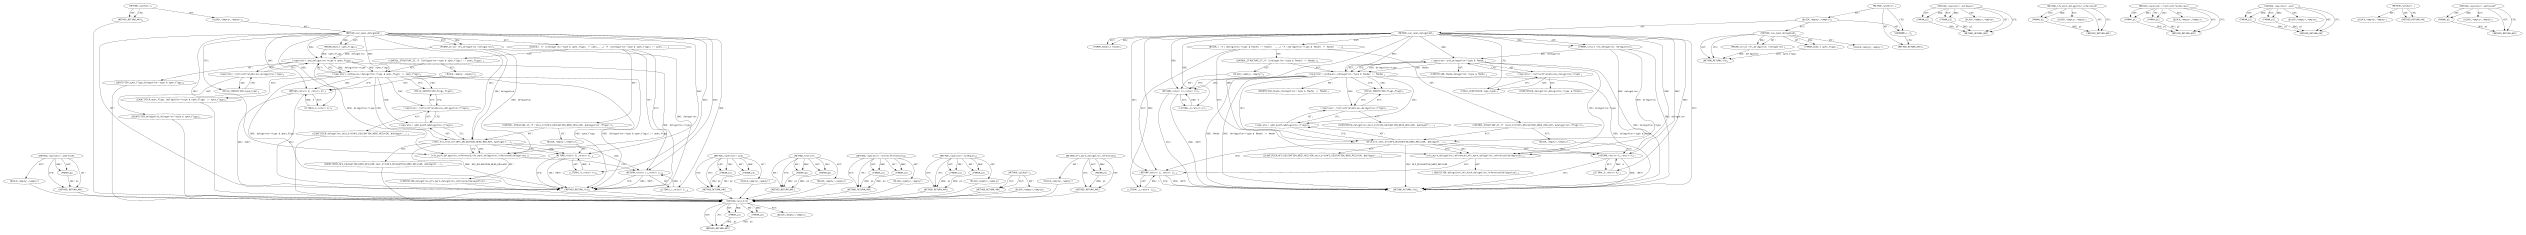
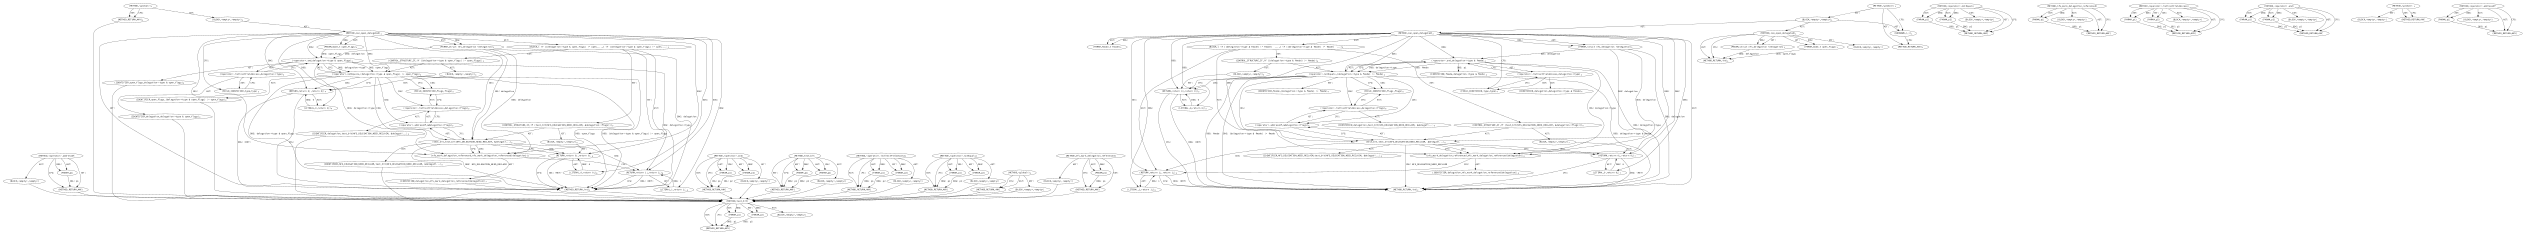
(1462, 68) -> (1462, 68)
